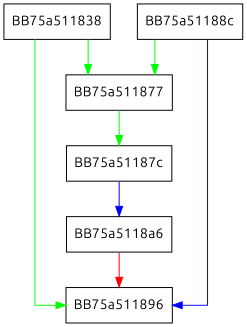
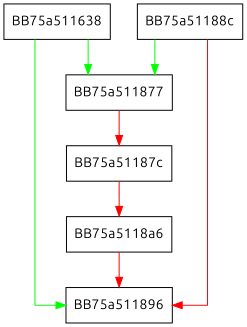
(57, 22) -> (57, 22)
(119, 123) -> (119, 123)
(208, 185) -> (208, 185)
(119, 194) -> (119, 194)
